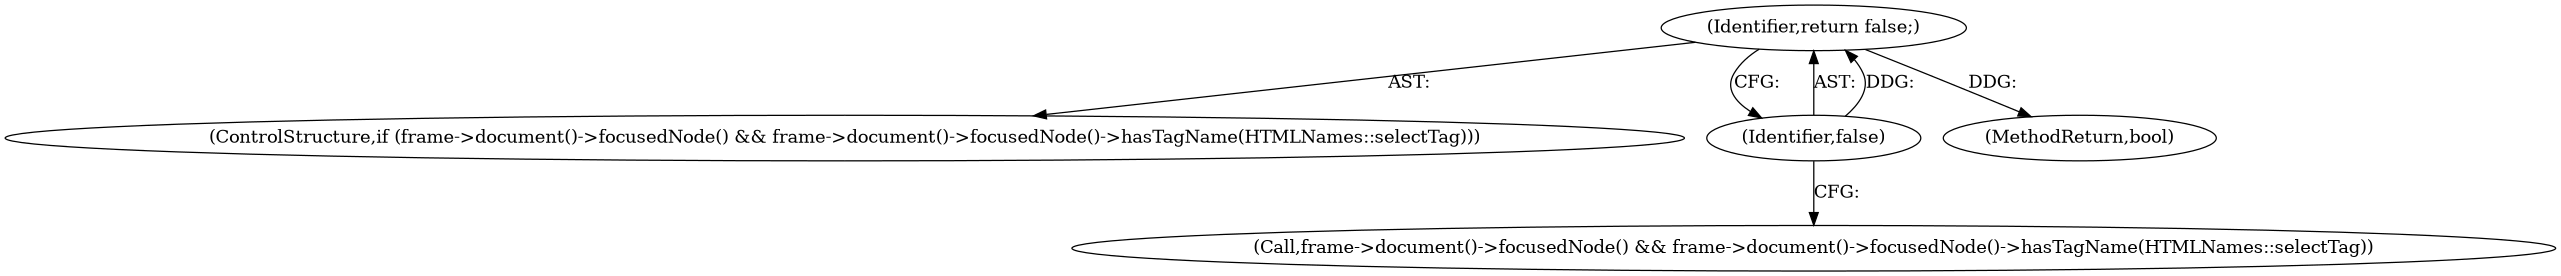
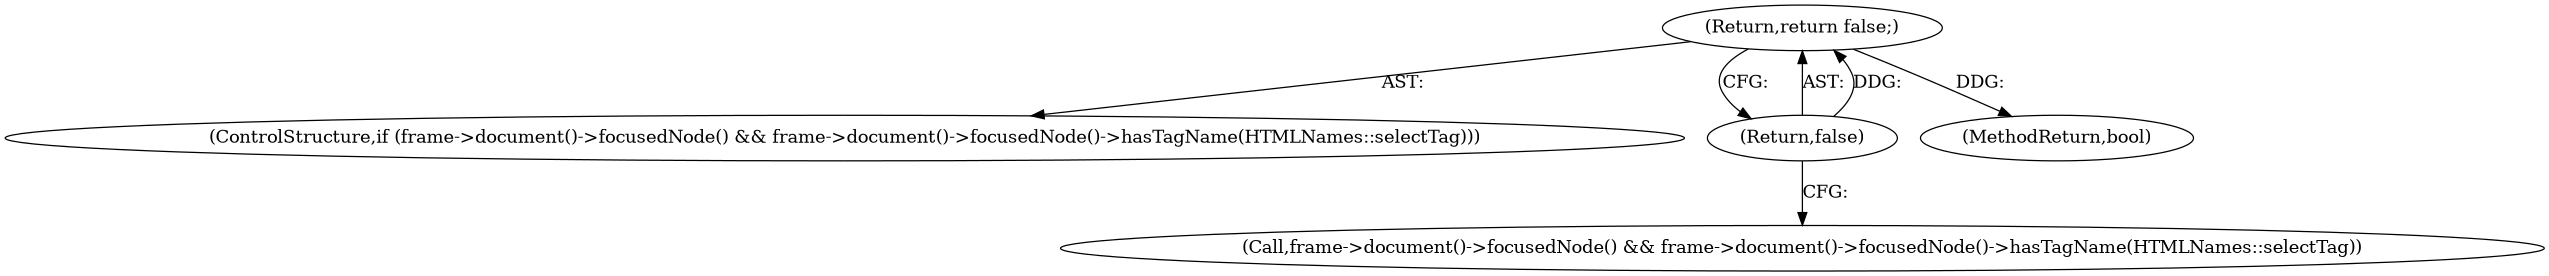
(1814, 28) -> (1802, 28)
(1814, 138) -> (1802, 138)
